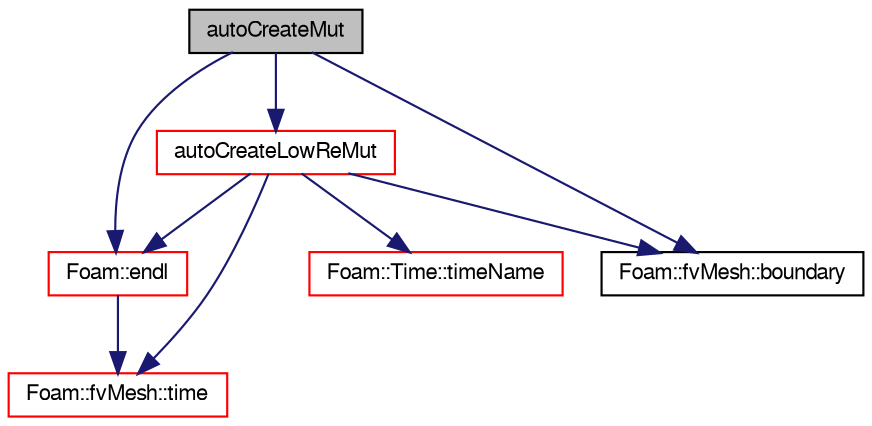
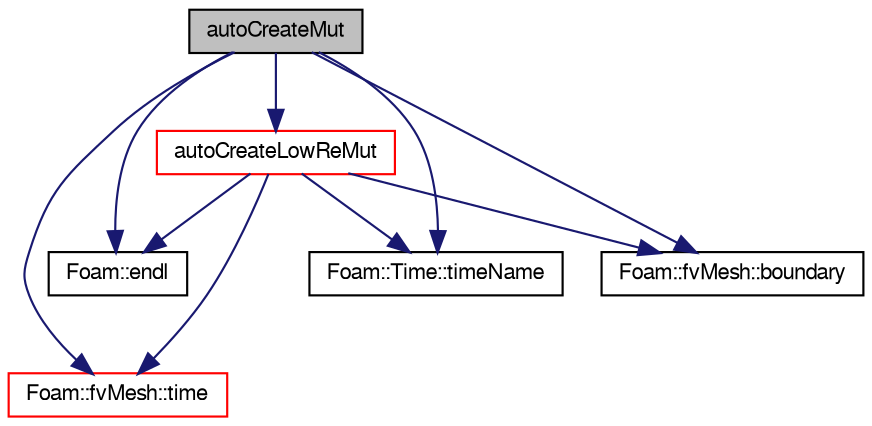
none -> (408, 122)
(118, 274) -> (118, 274)
(436, 274) -> (436, 274)
(118, 323) -> (67, 177)
